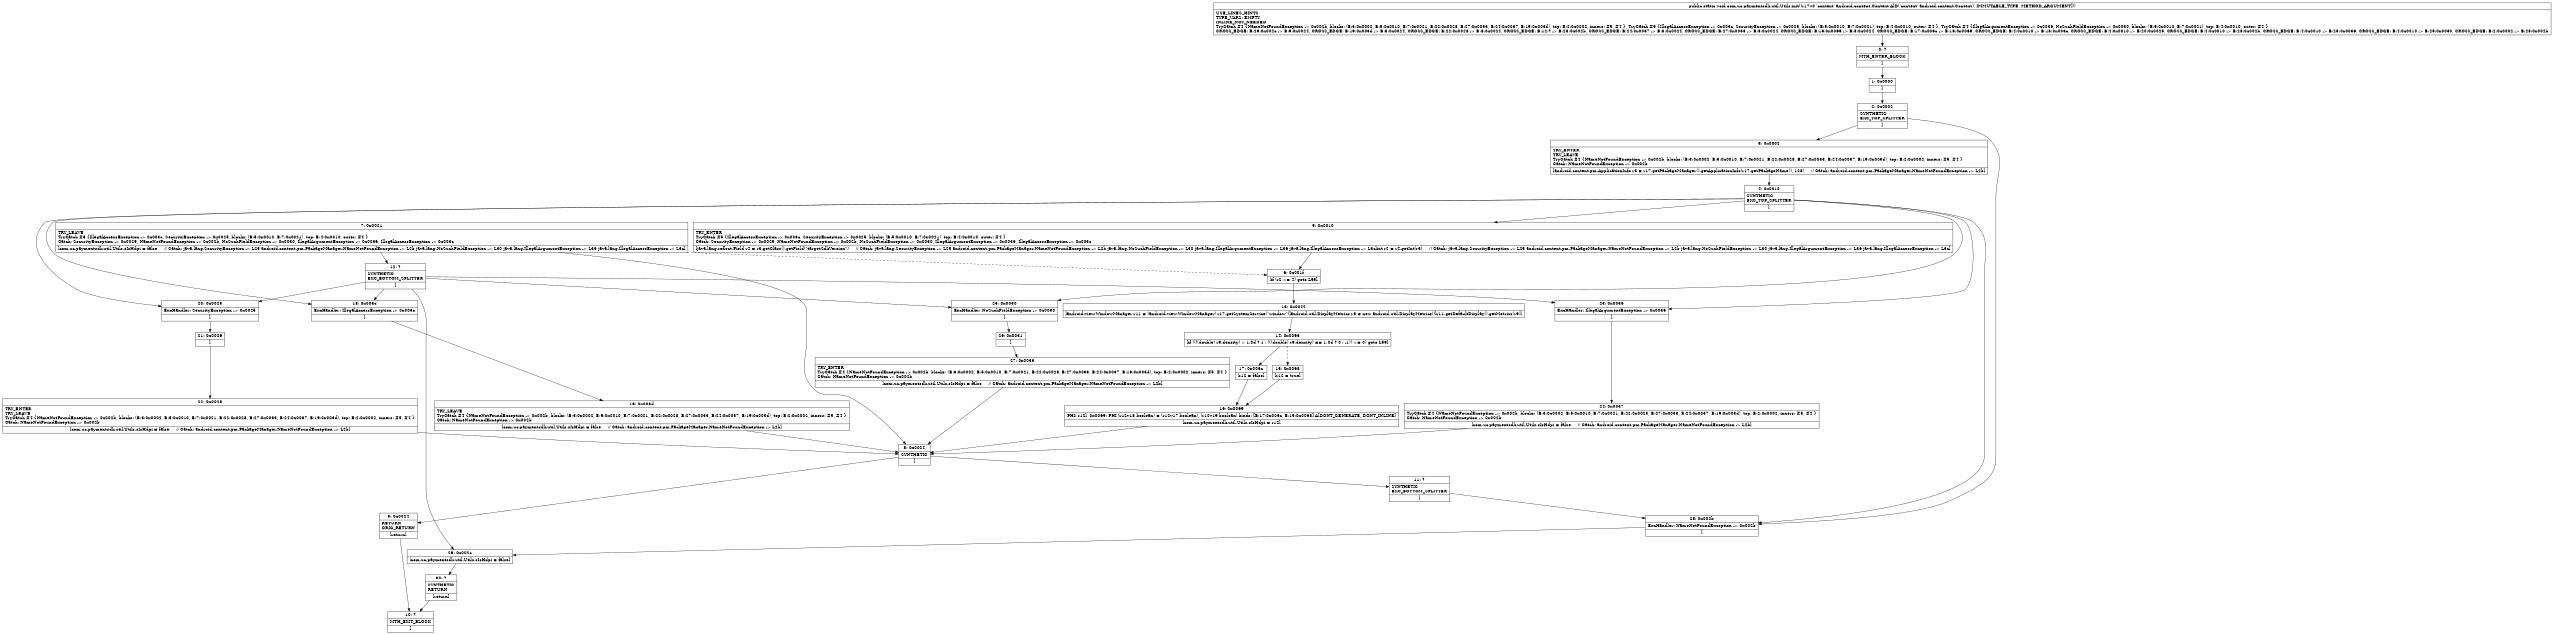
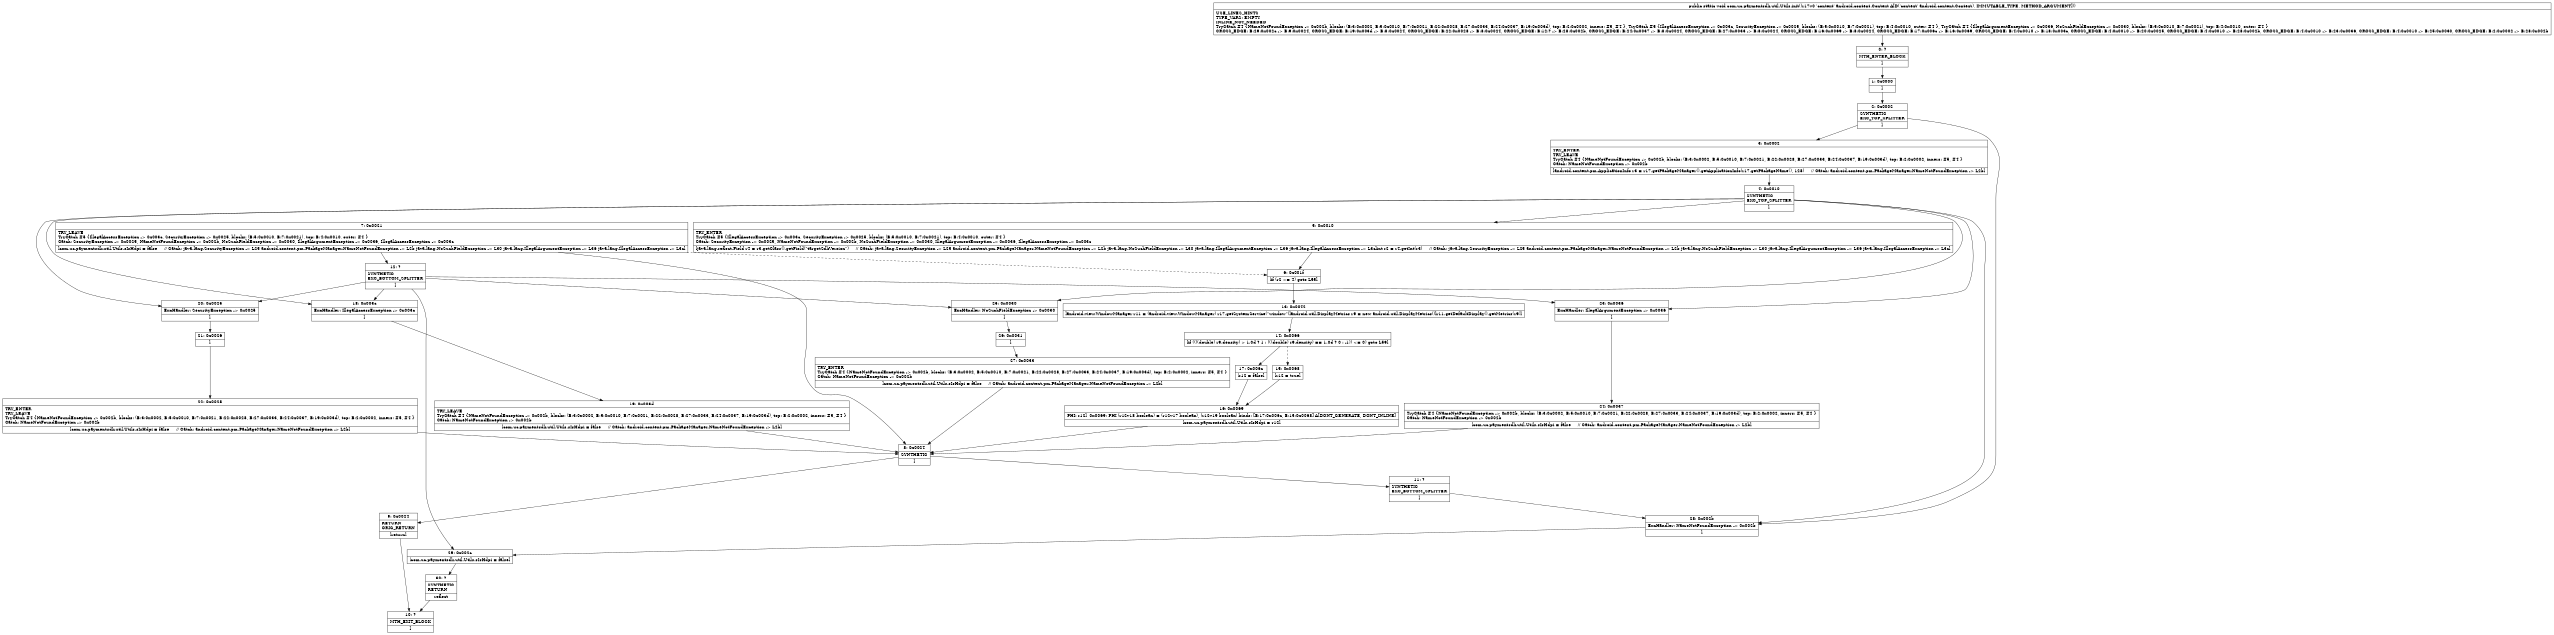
(441, 597) -> (441, 597)
